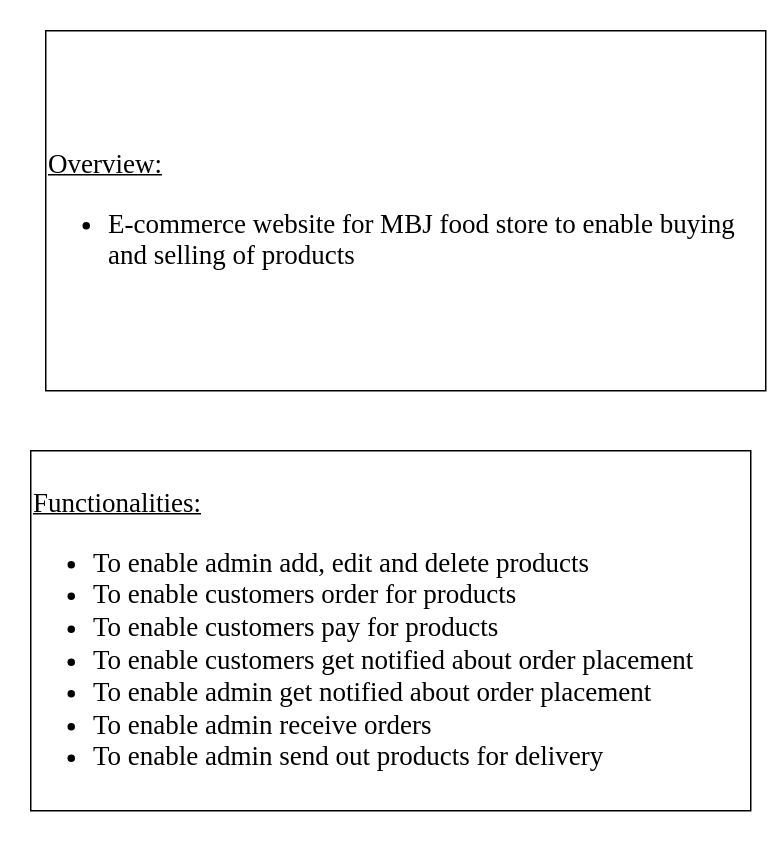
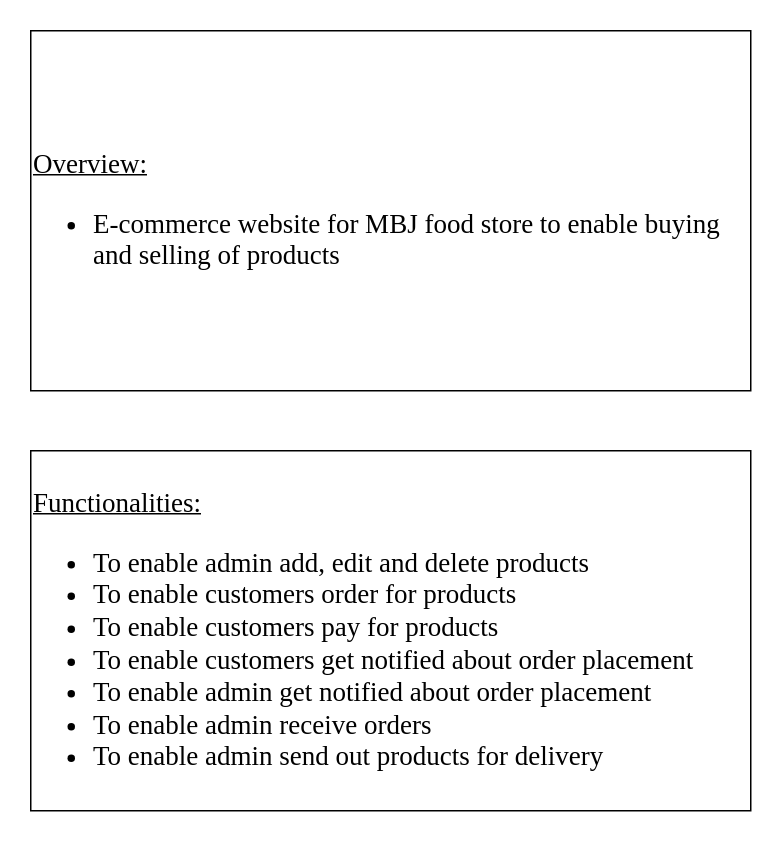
(406, 211) -> (391, 211)
